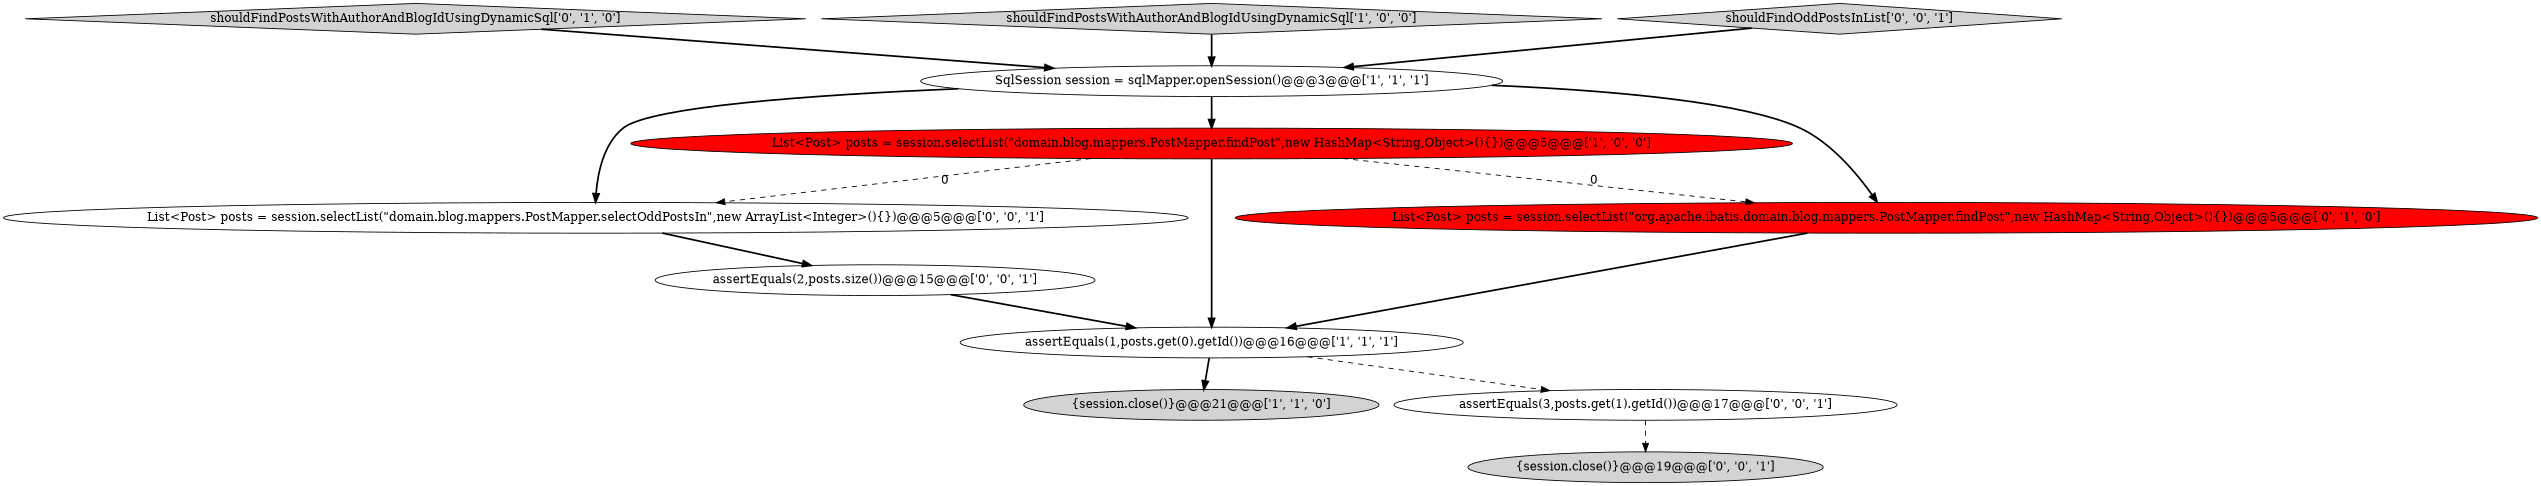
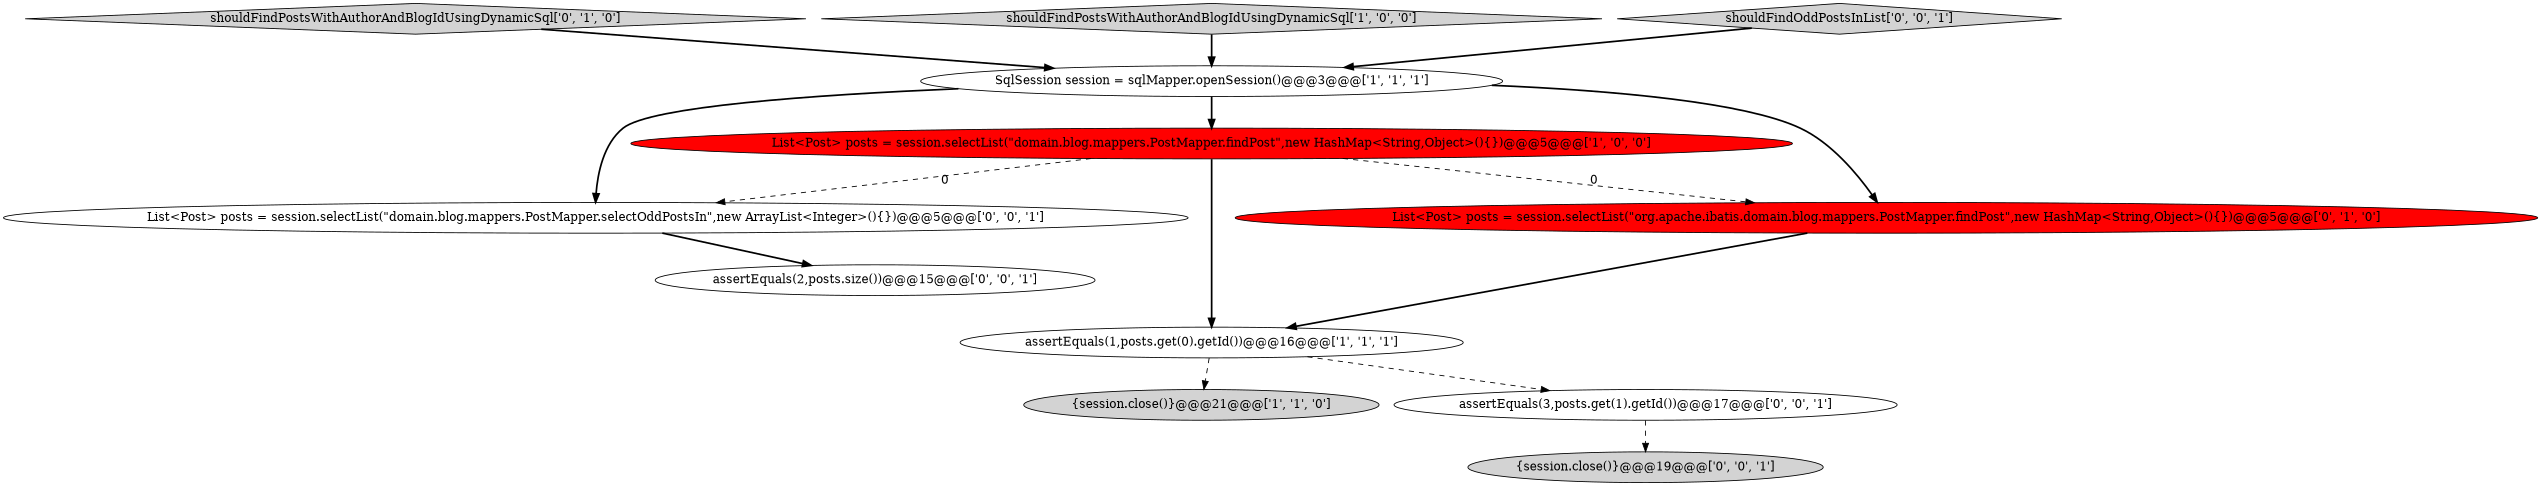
(1038, 310) -> none
(1207, 369) -> (1207, 369)
